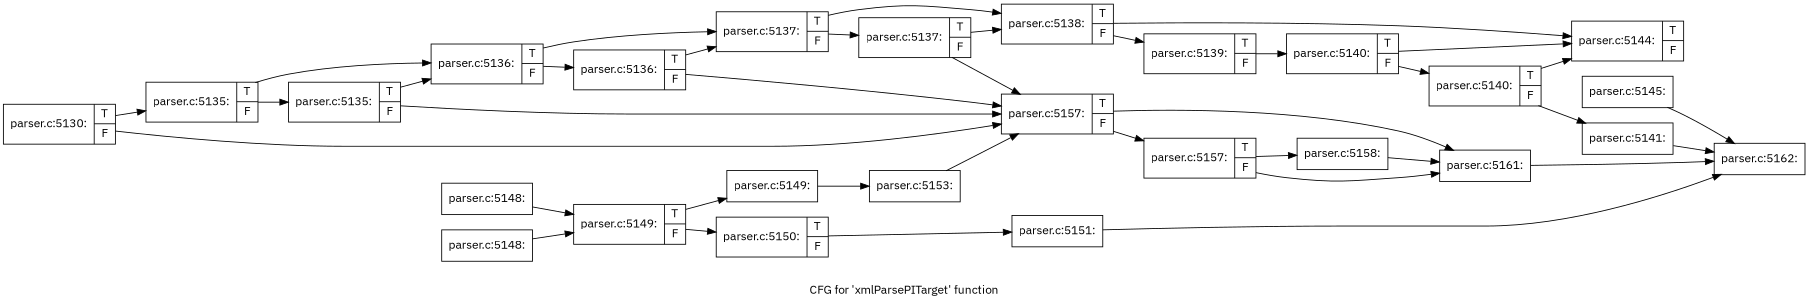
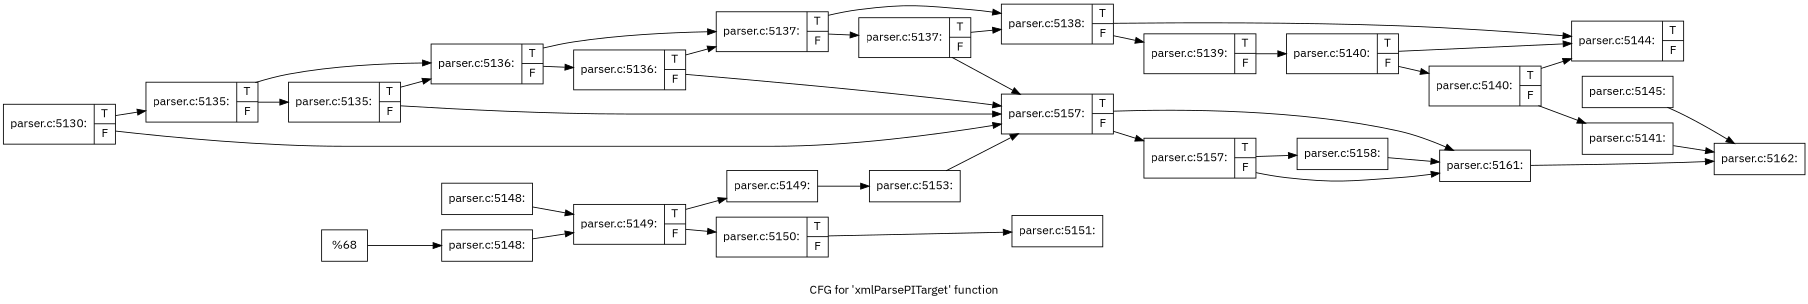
(1411, 226) -> none
none -> (345, 246)
